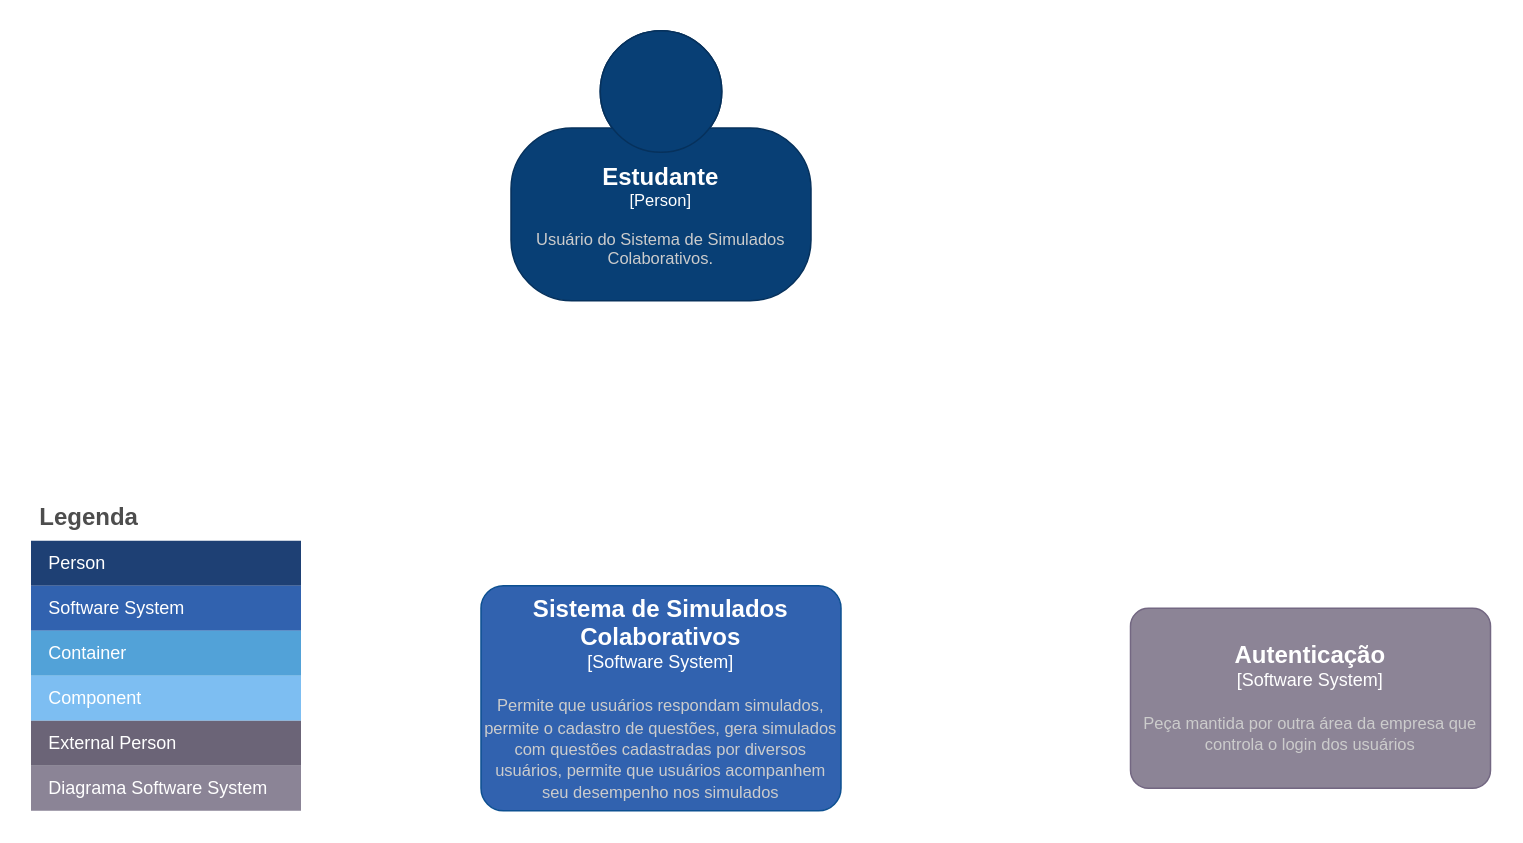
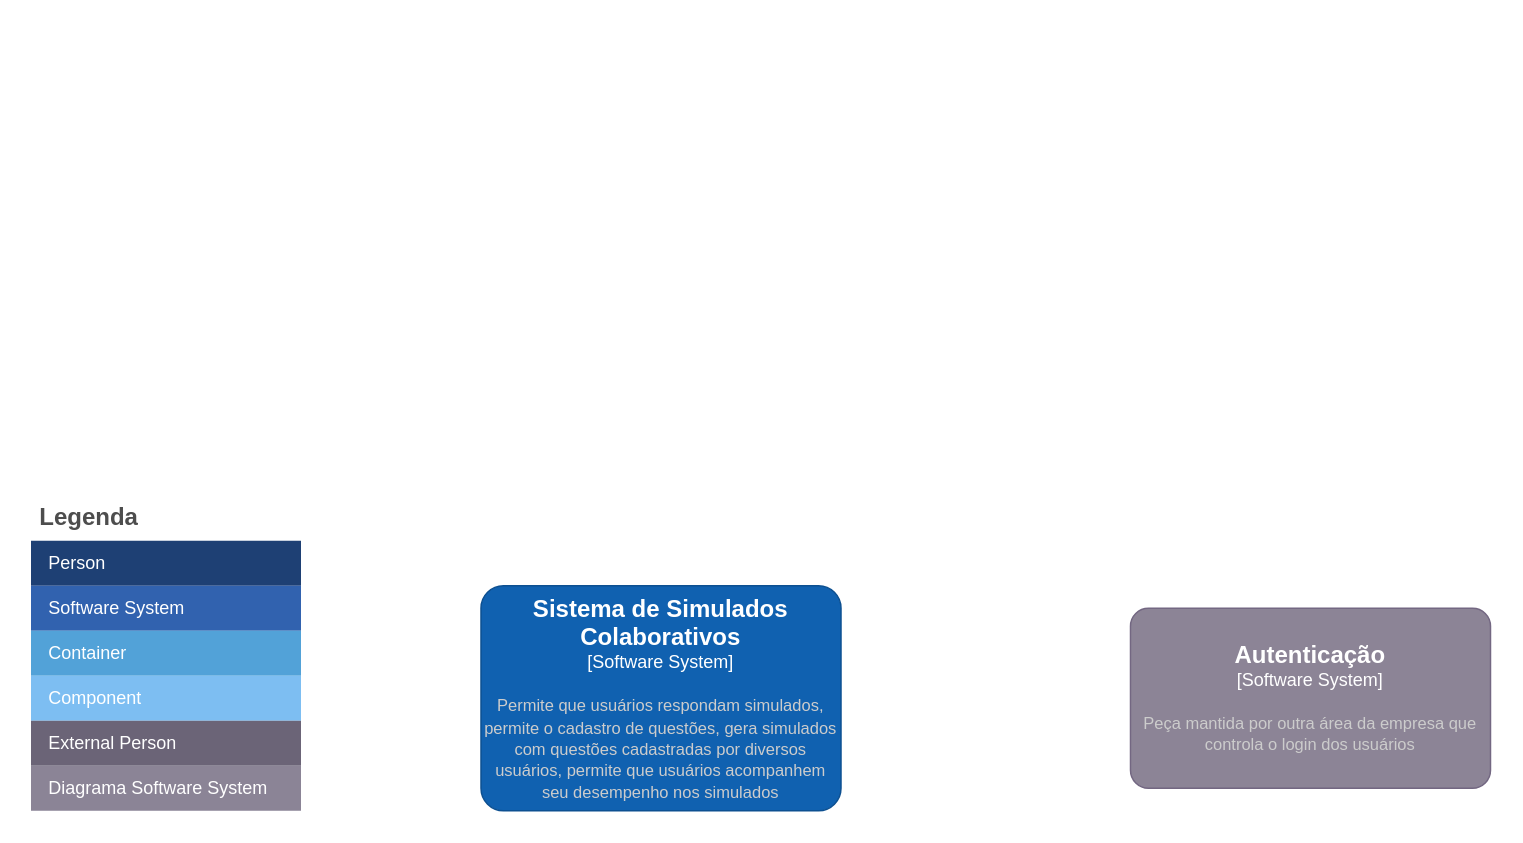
(661, 166) -> none
(661, 698) -> (661, 698)
